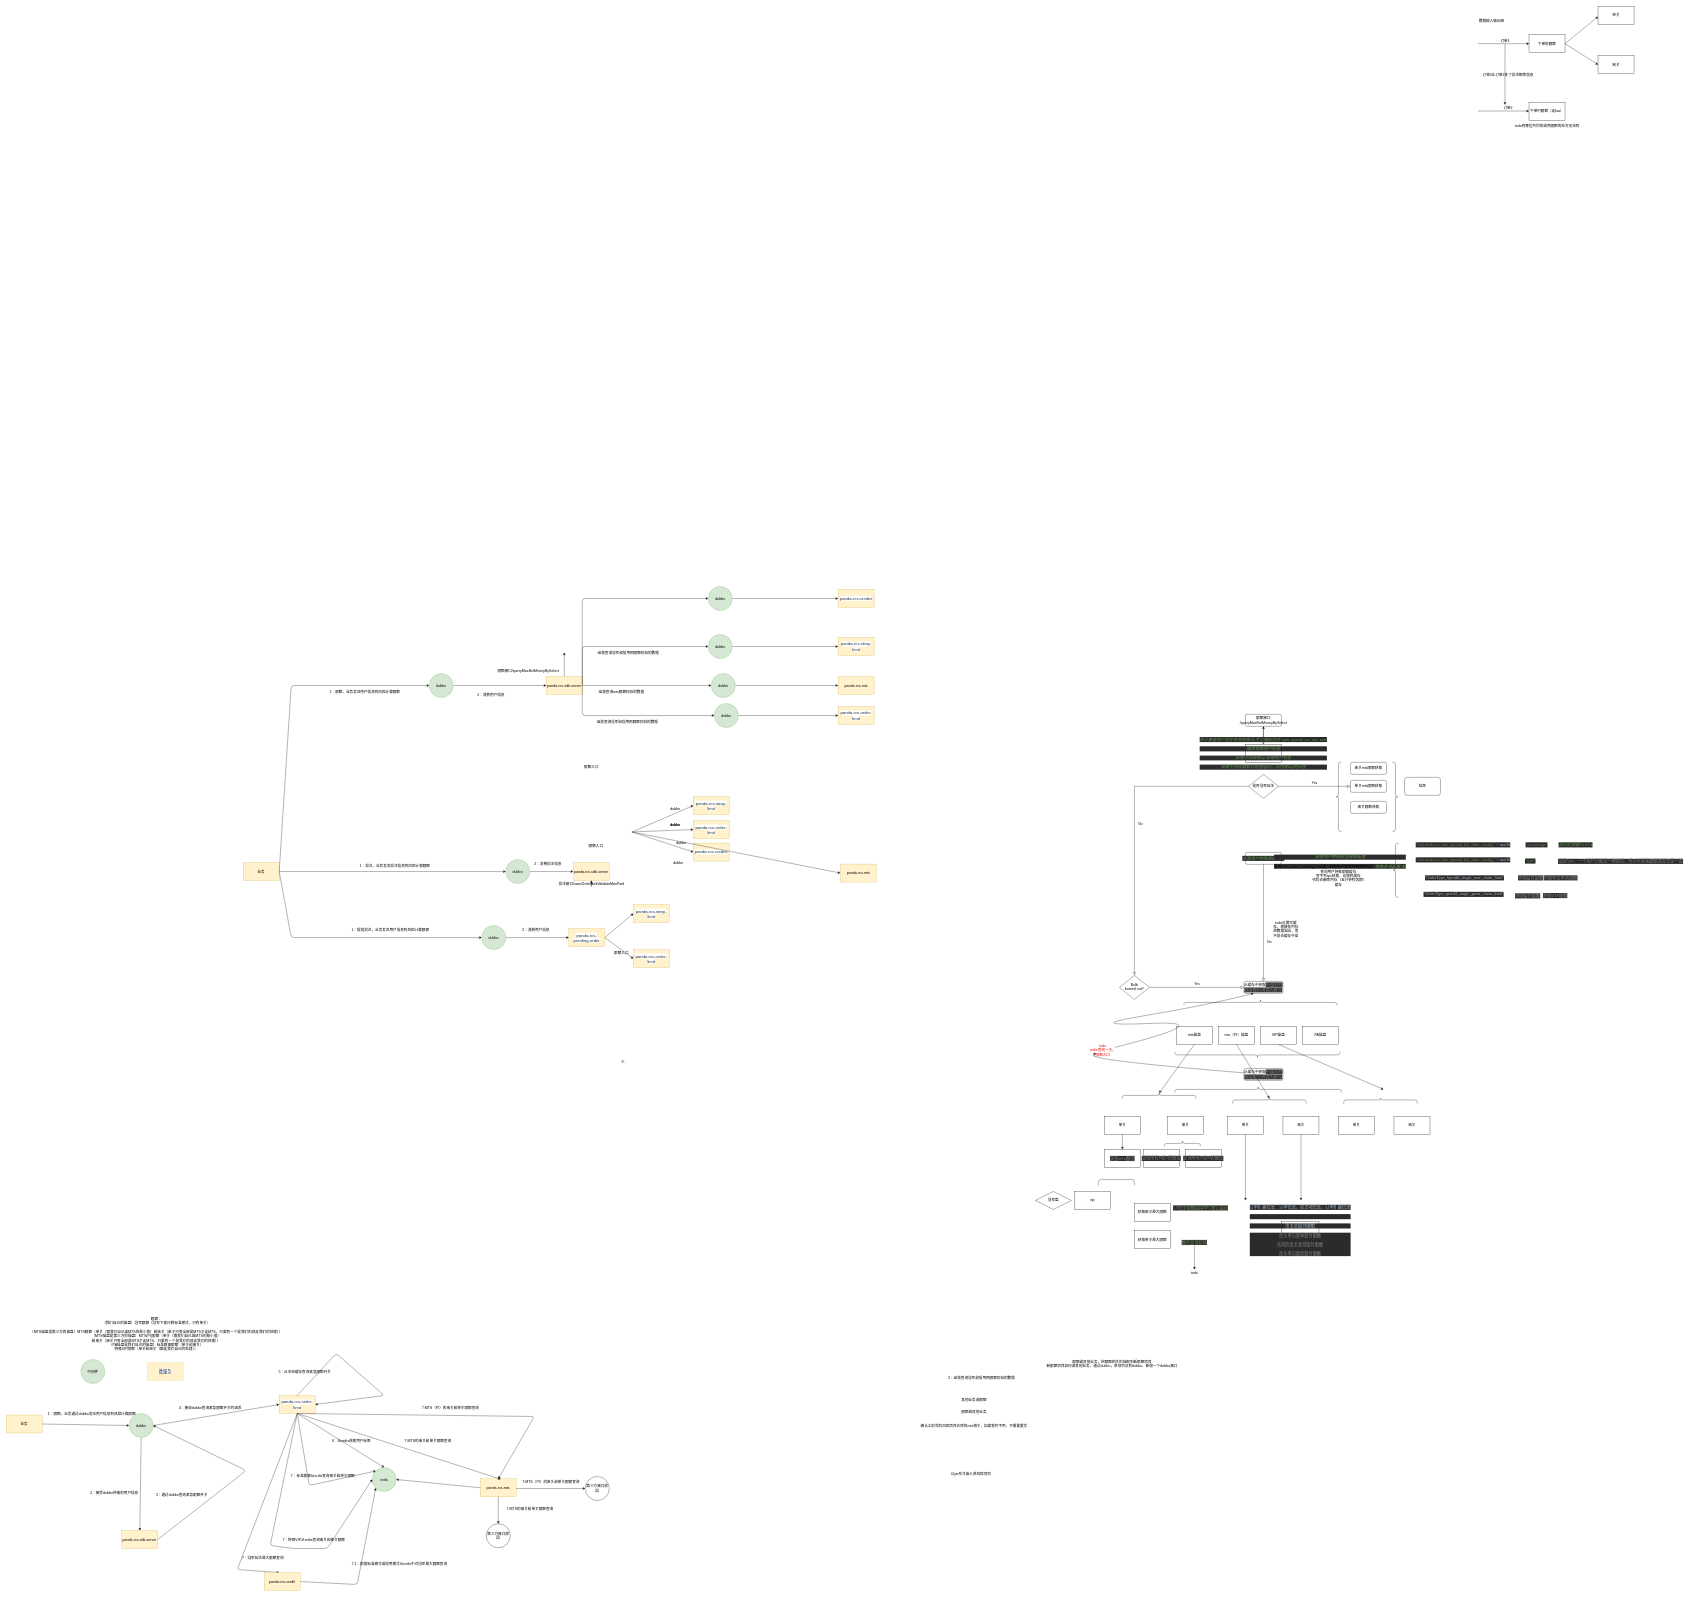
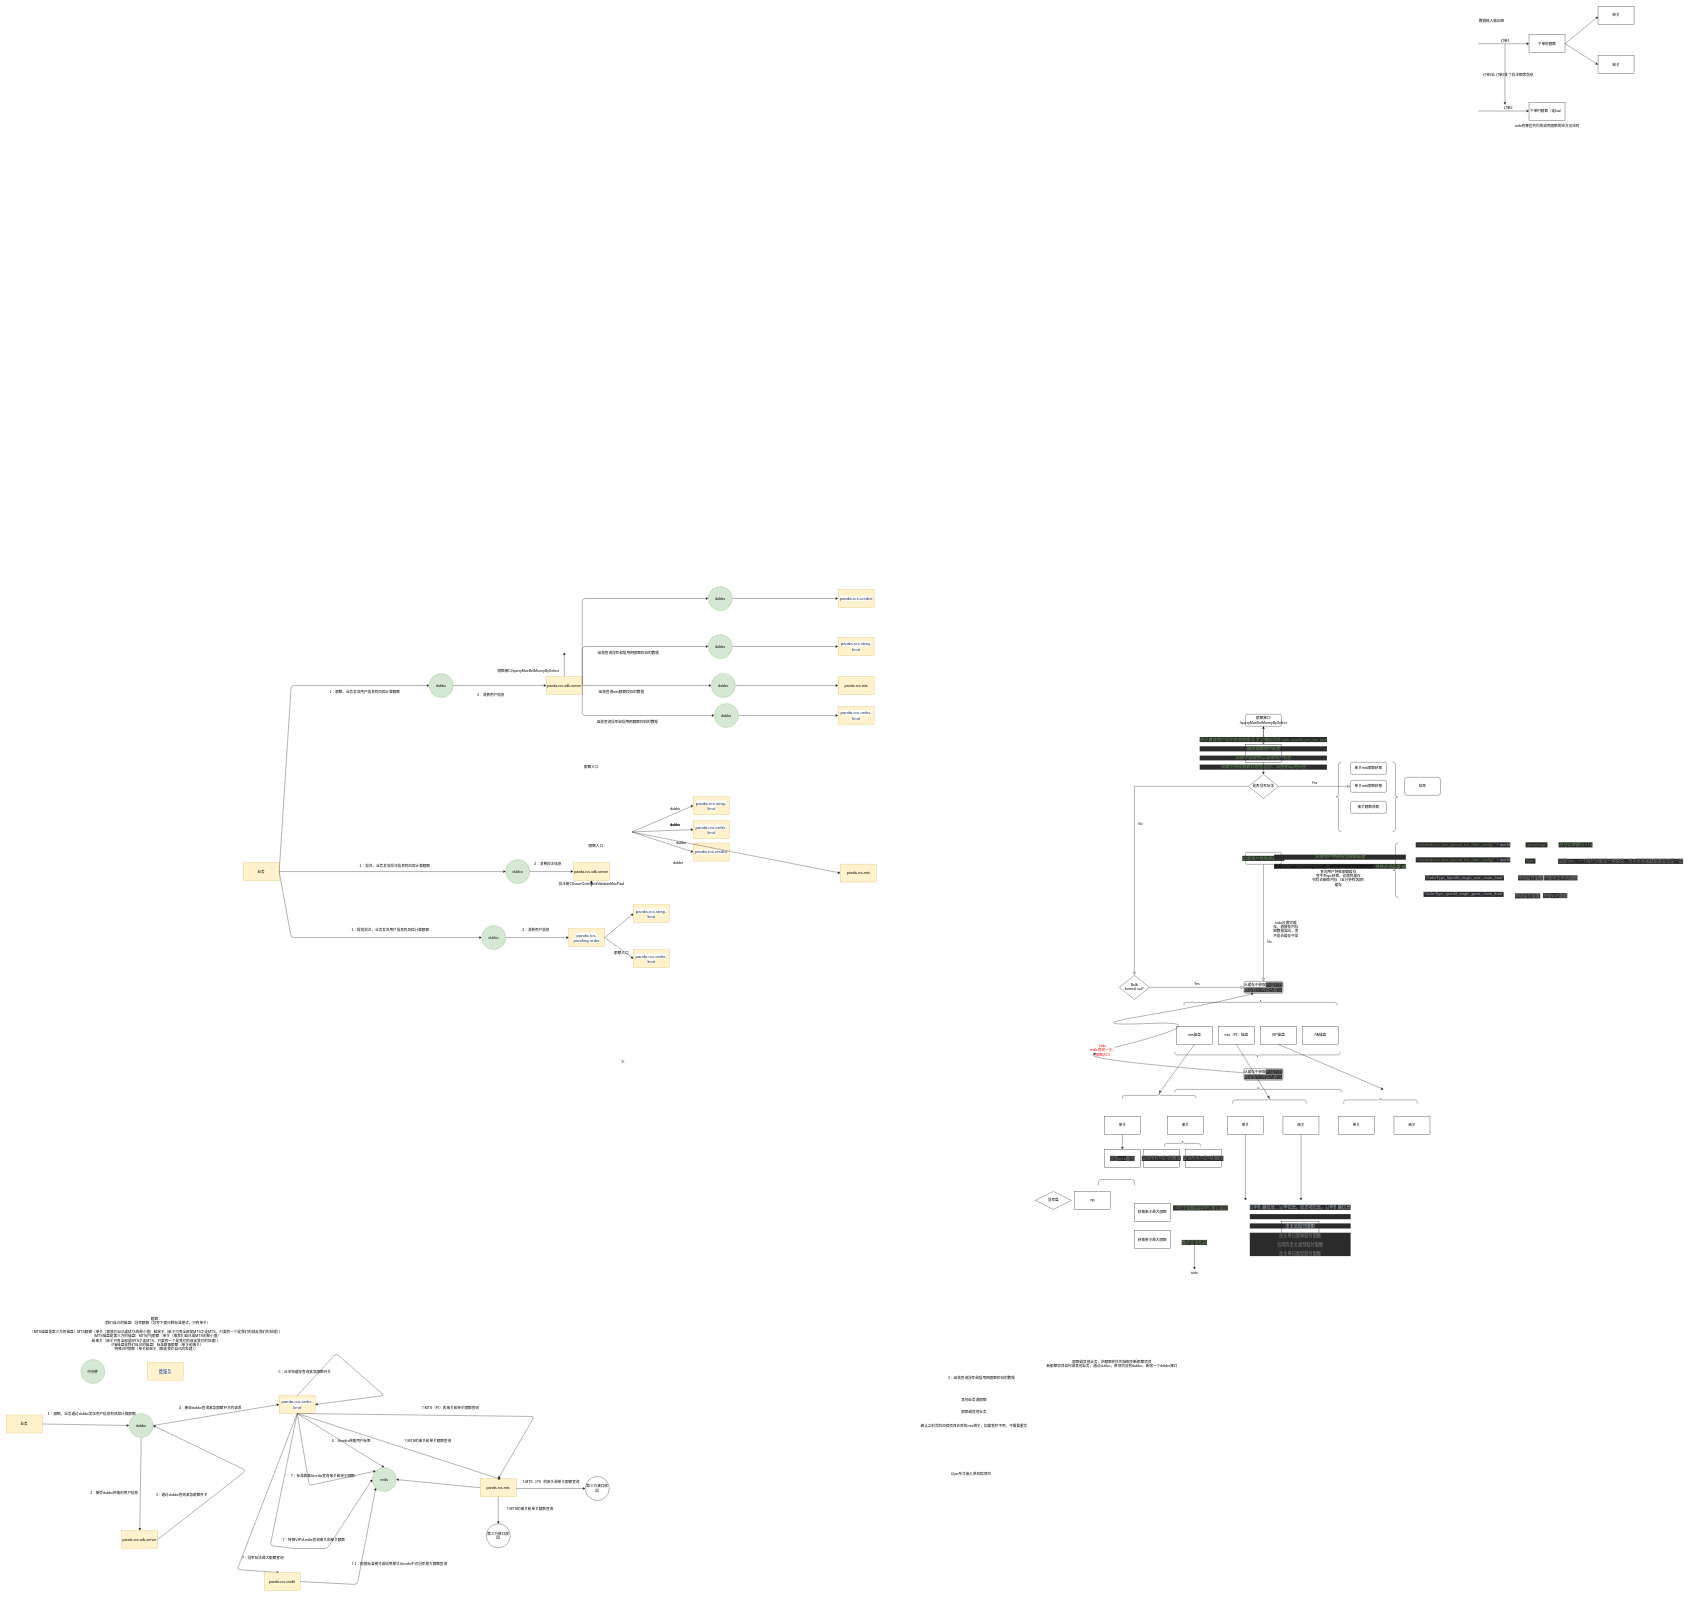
none -> (1263, 771)
(165, 1371) -> (165, 1371)
